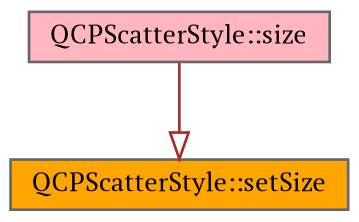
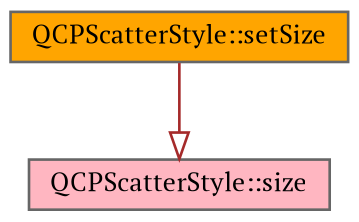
(179, 97) -> (179, 97)
